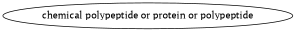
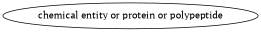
(148, 16) -> (131, 16)
